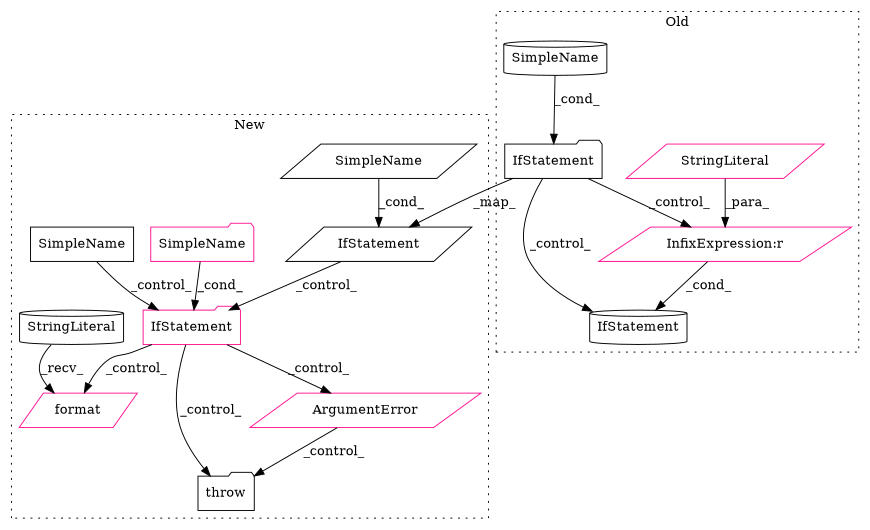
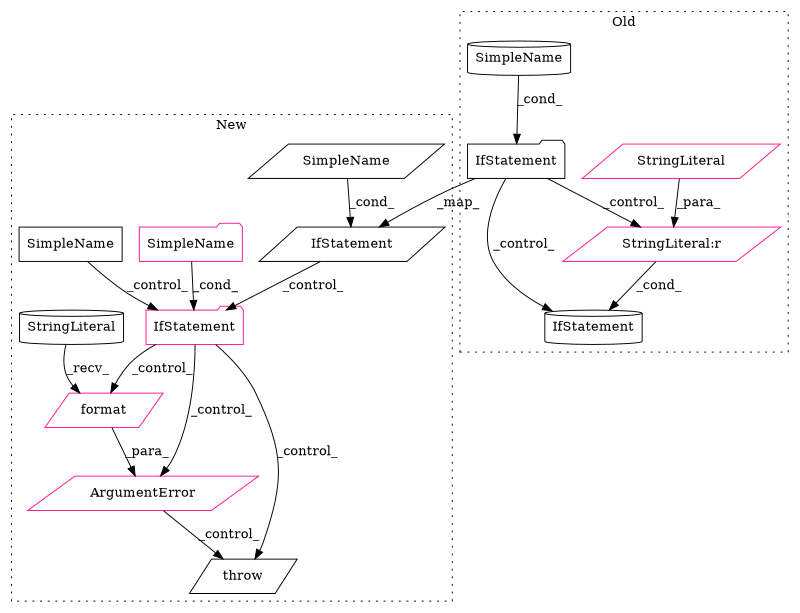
(725, 244) -> (672, 244)
none -> (121, 447)
(226, 493) -> (243, 576)
